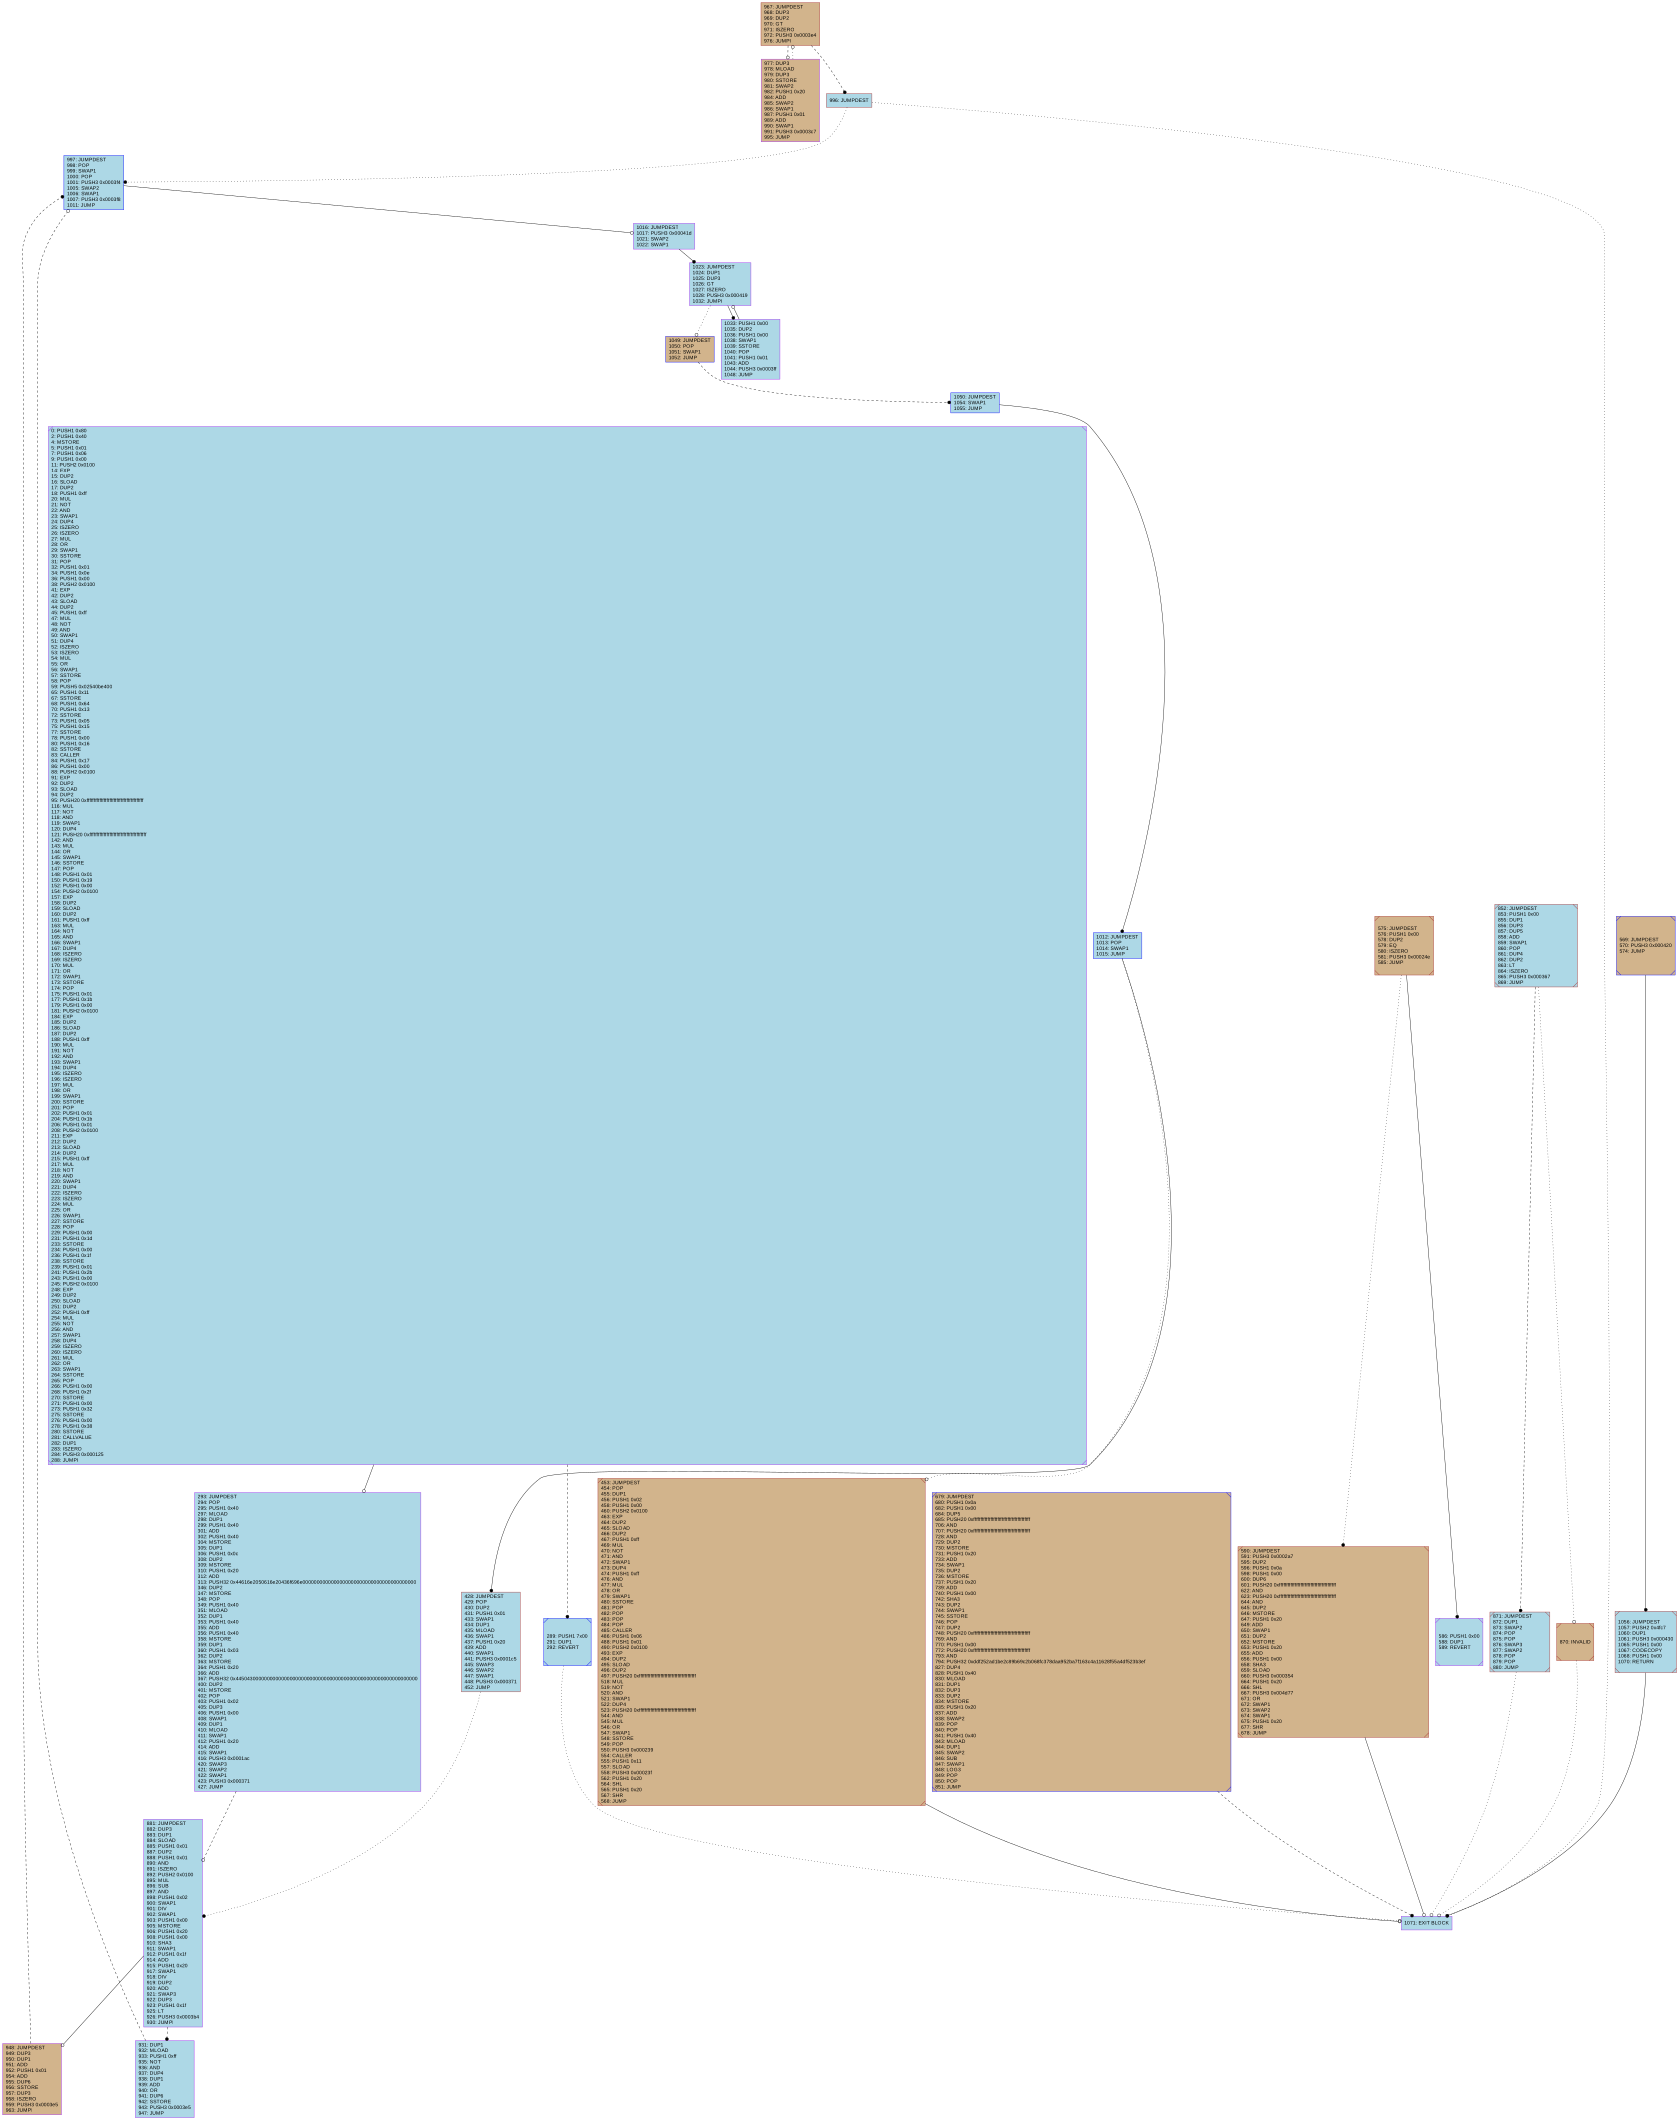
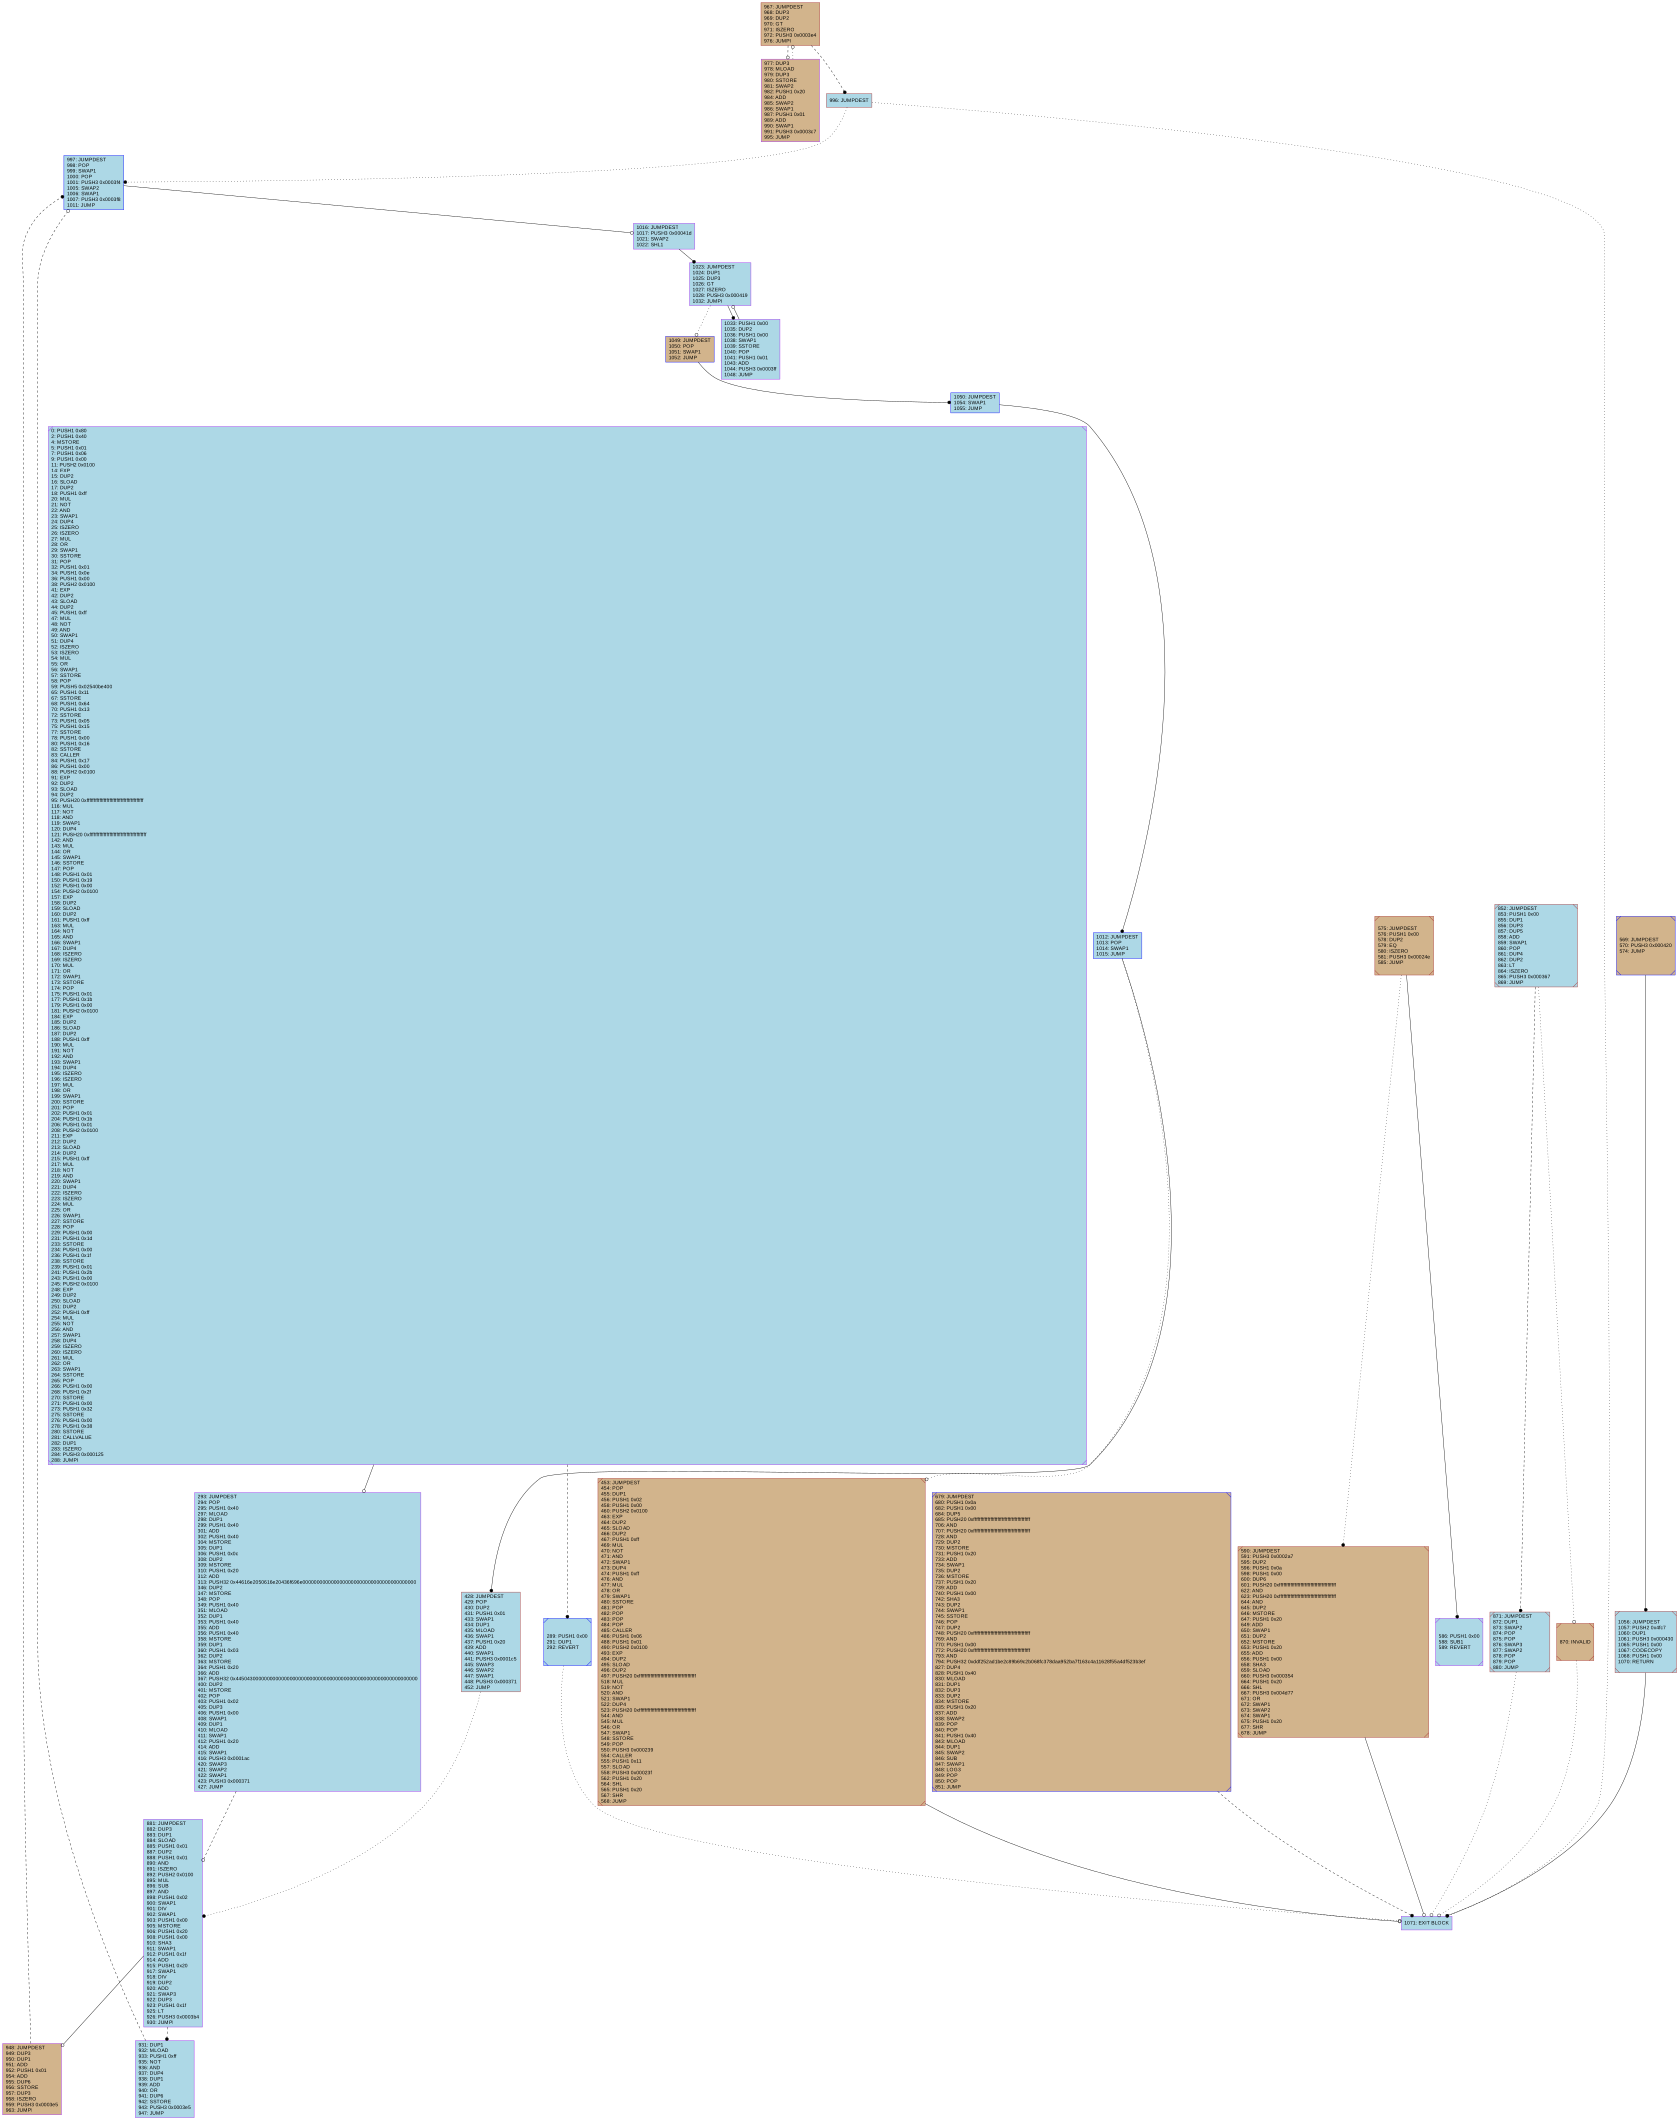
(664, 236) -> (664, 236)
(819, 397) -> (819, 397)
(567, 1642) -> (567, 1642)
(1459, 1642) -> (1459, 1642)
